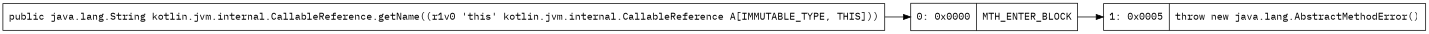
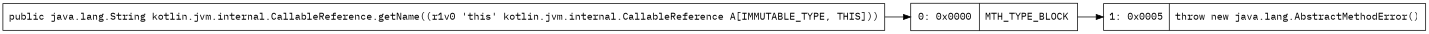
(1027, 17) -> (1027, 17)
